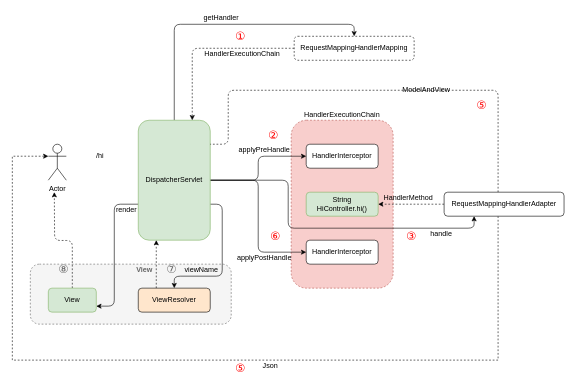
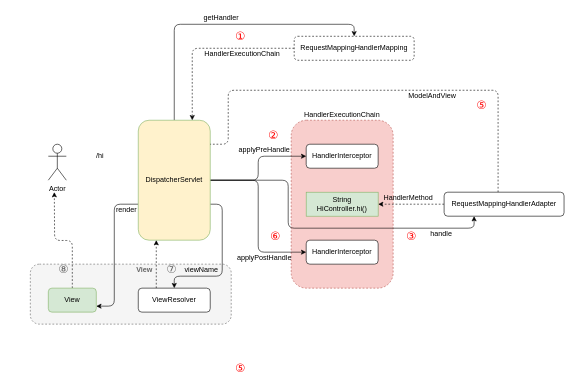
(426, 90) -> (432, 96)
(42, 156) -> none
(174, 180) -> (174, 180)
(342, 204) -> (342, 204)
(174, 300) -> (174, 300)
(270, 366) -> none
